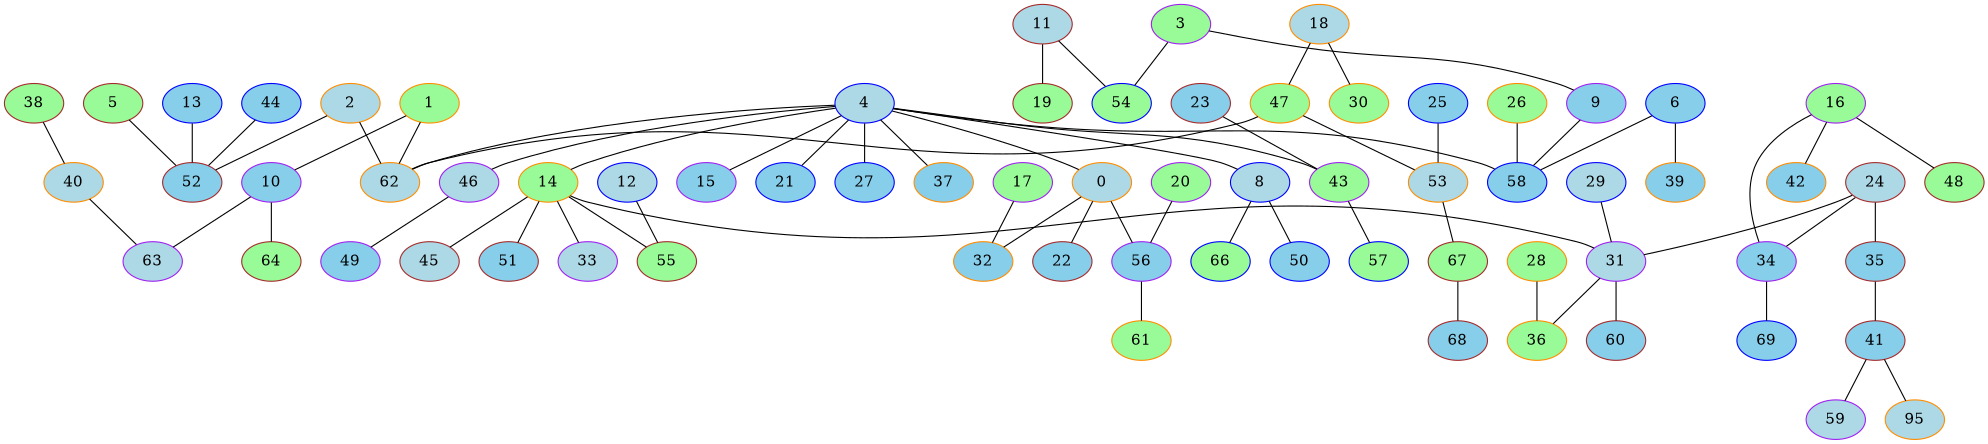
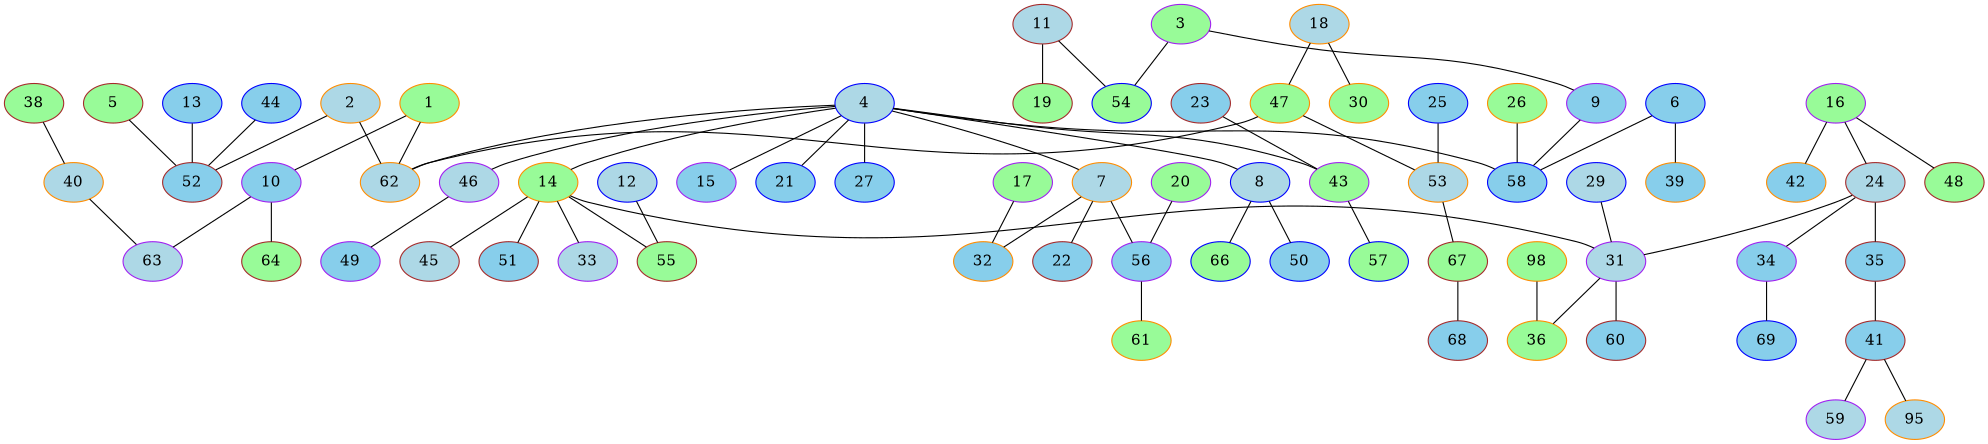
(1755, 166) -> (1856, 143)
(944, 182) -> none
(1102, 182) -> (1102, 182)
(1537, 261) -> (1537, 261)
